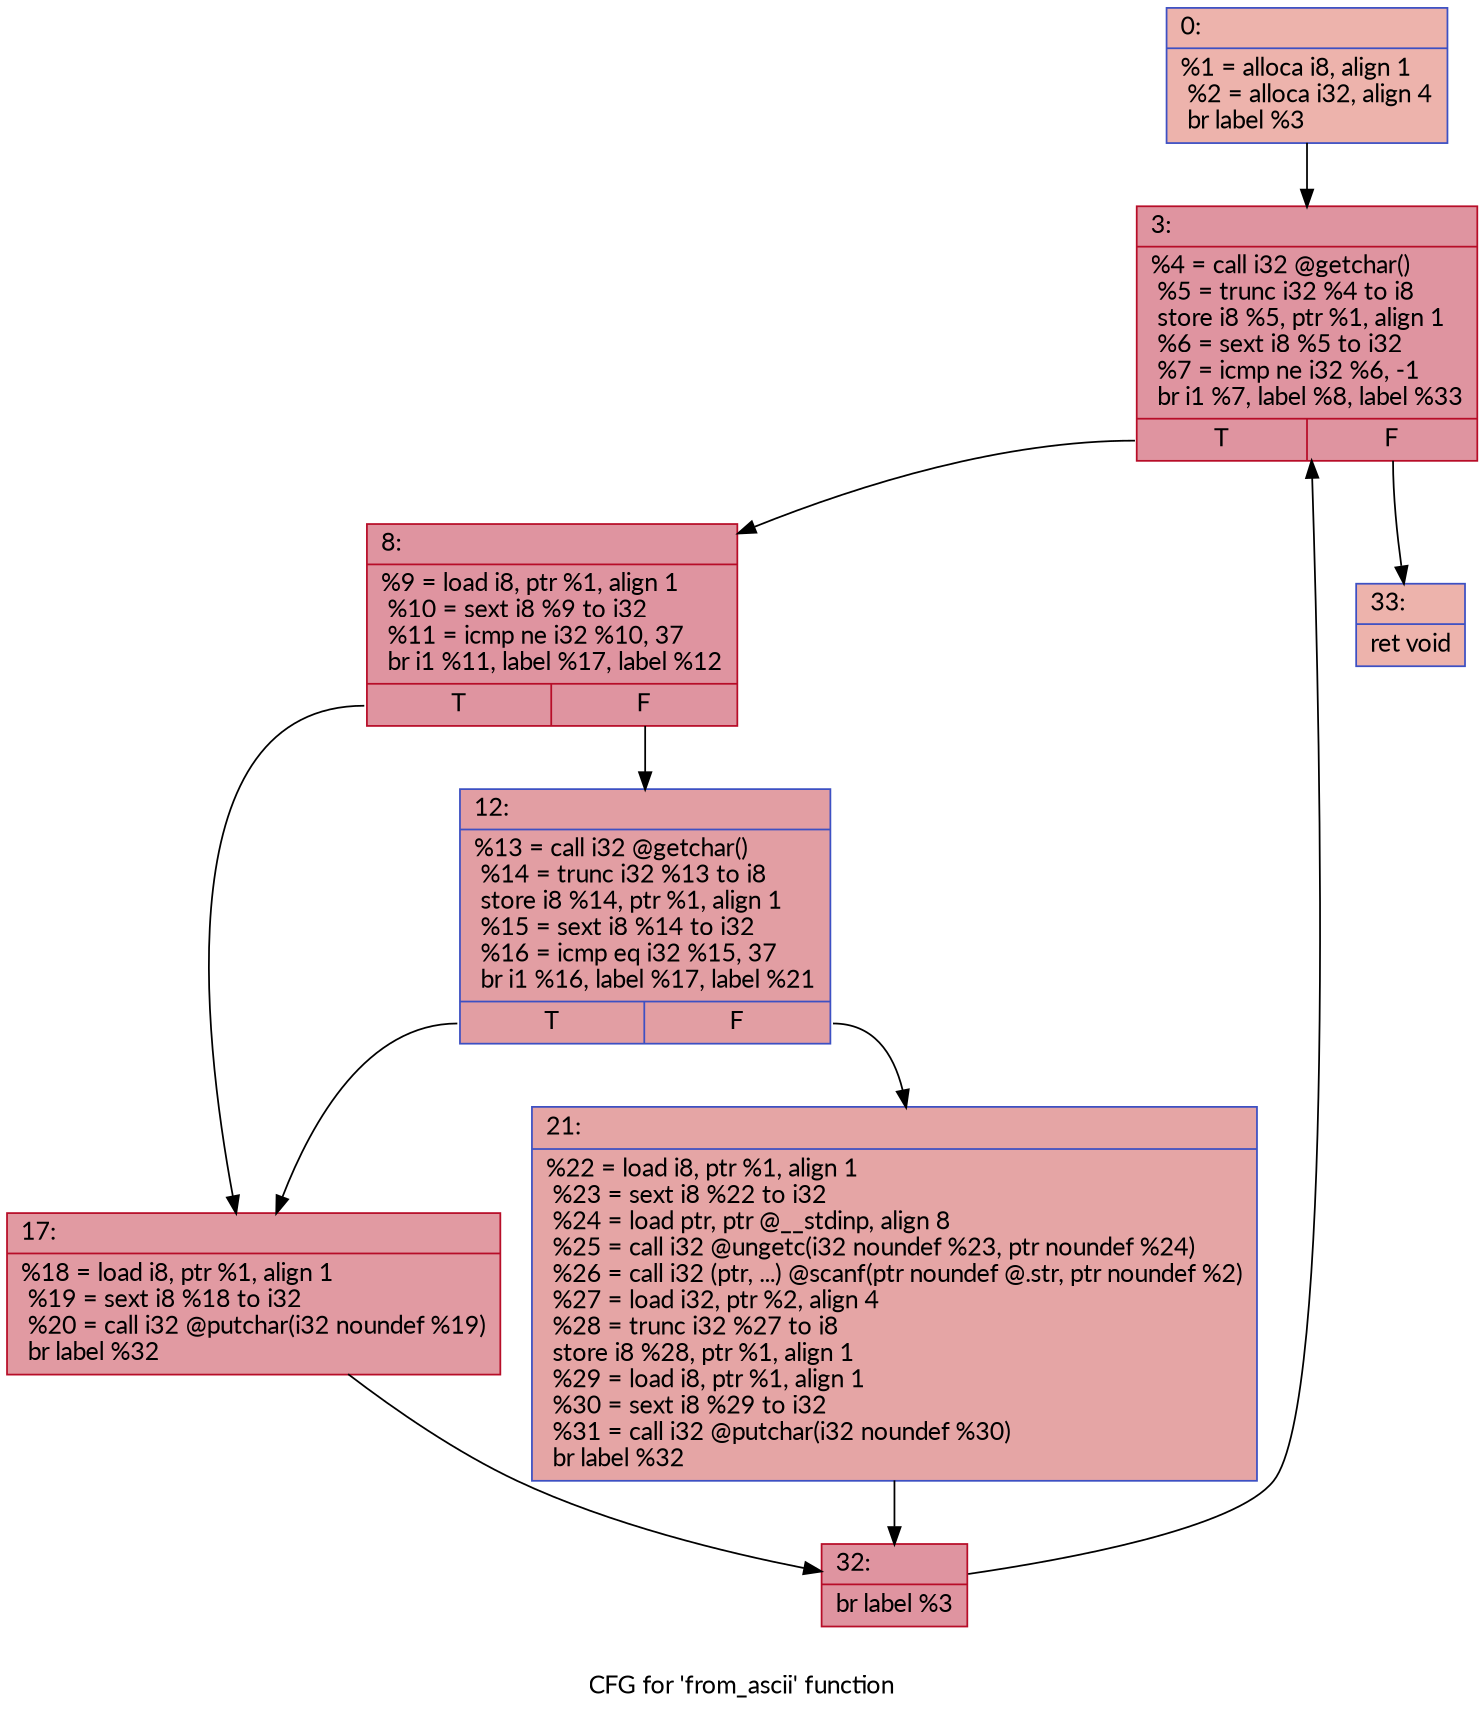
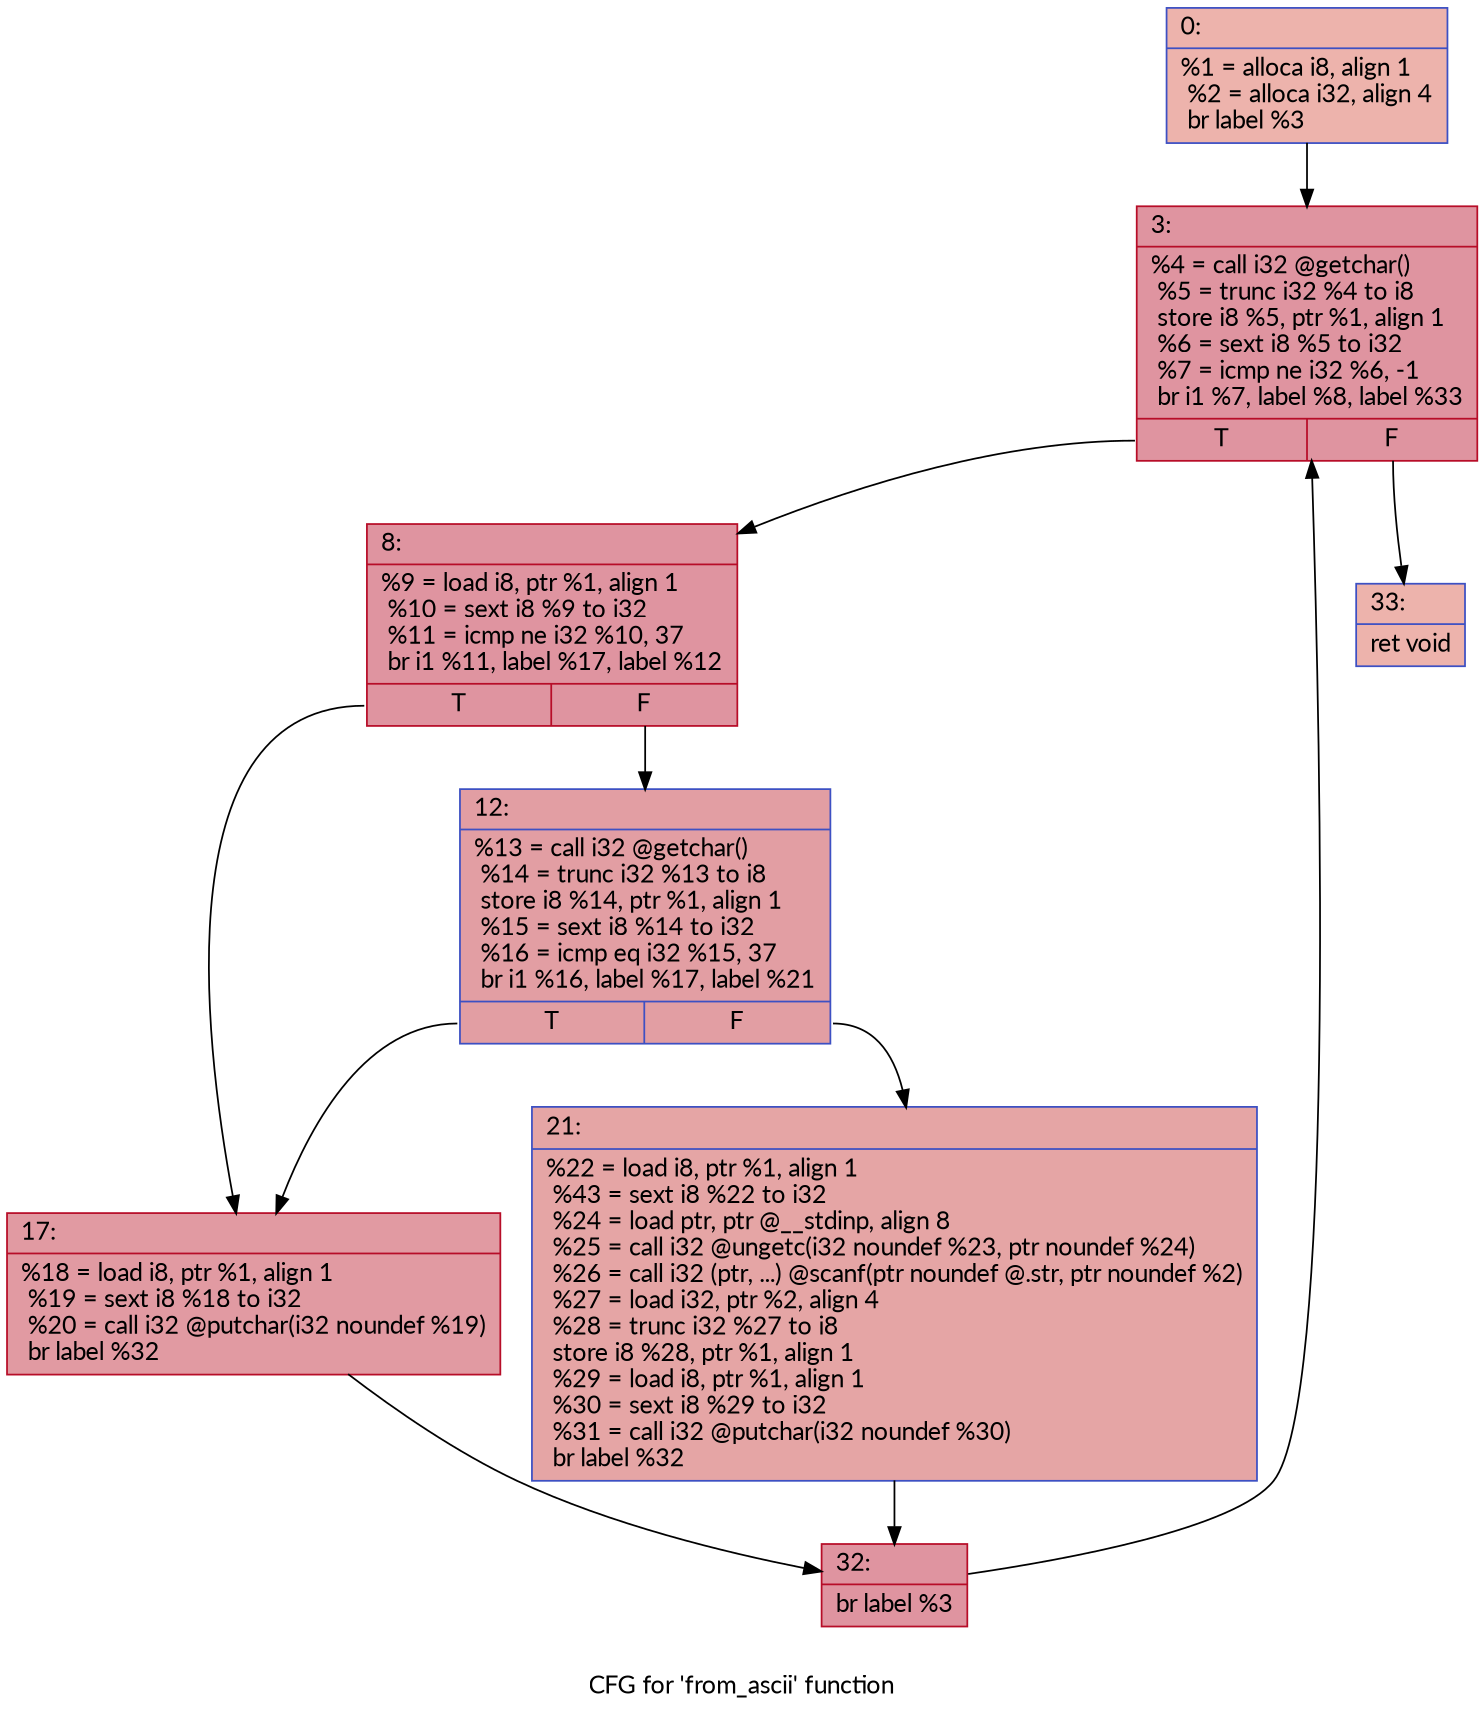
(686, 1196) -> (686, 1196)
